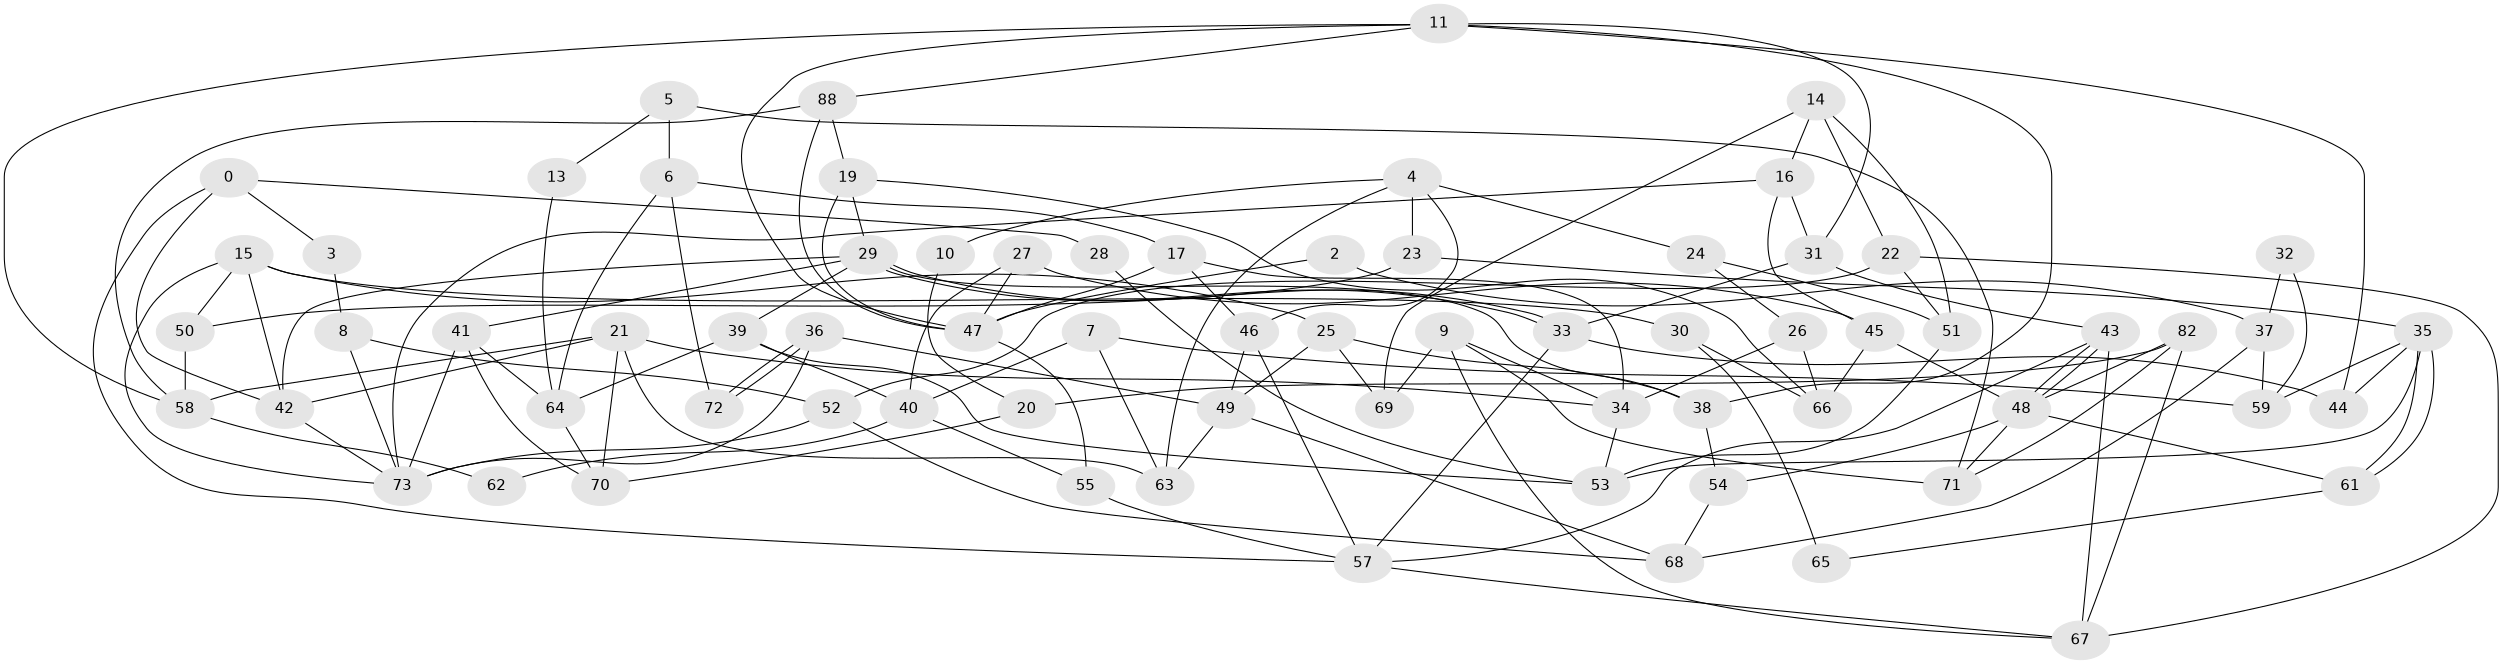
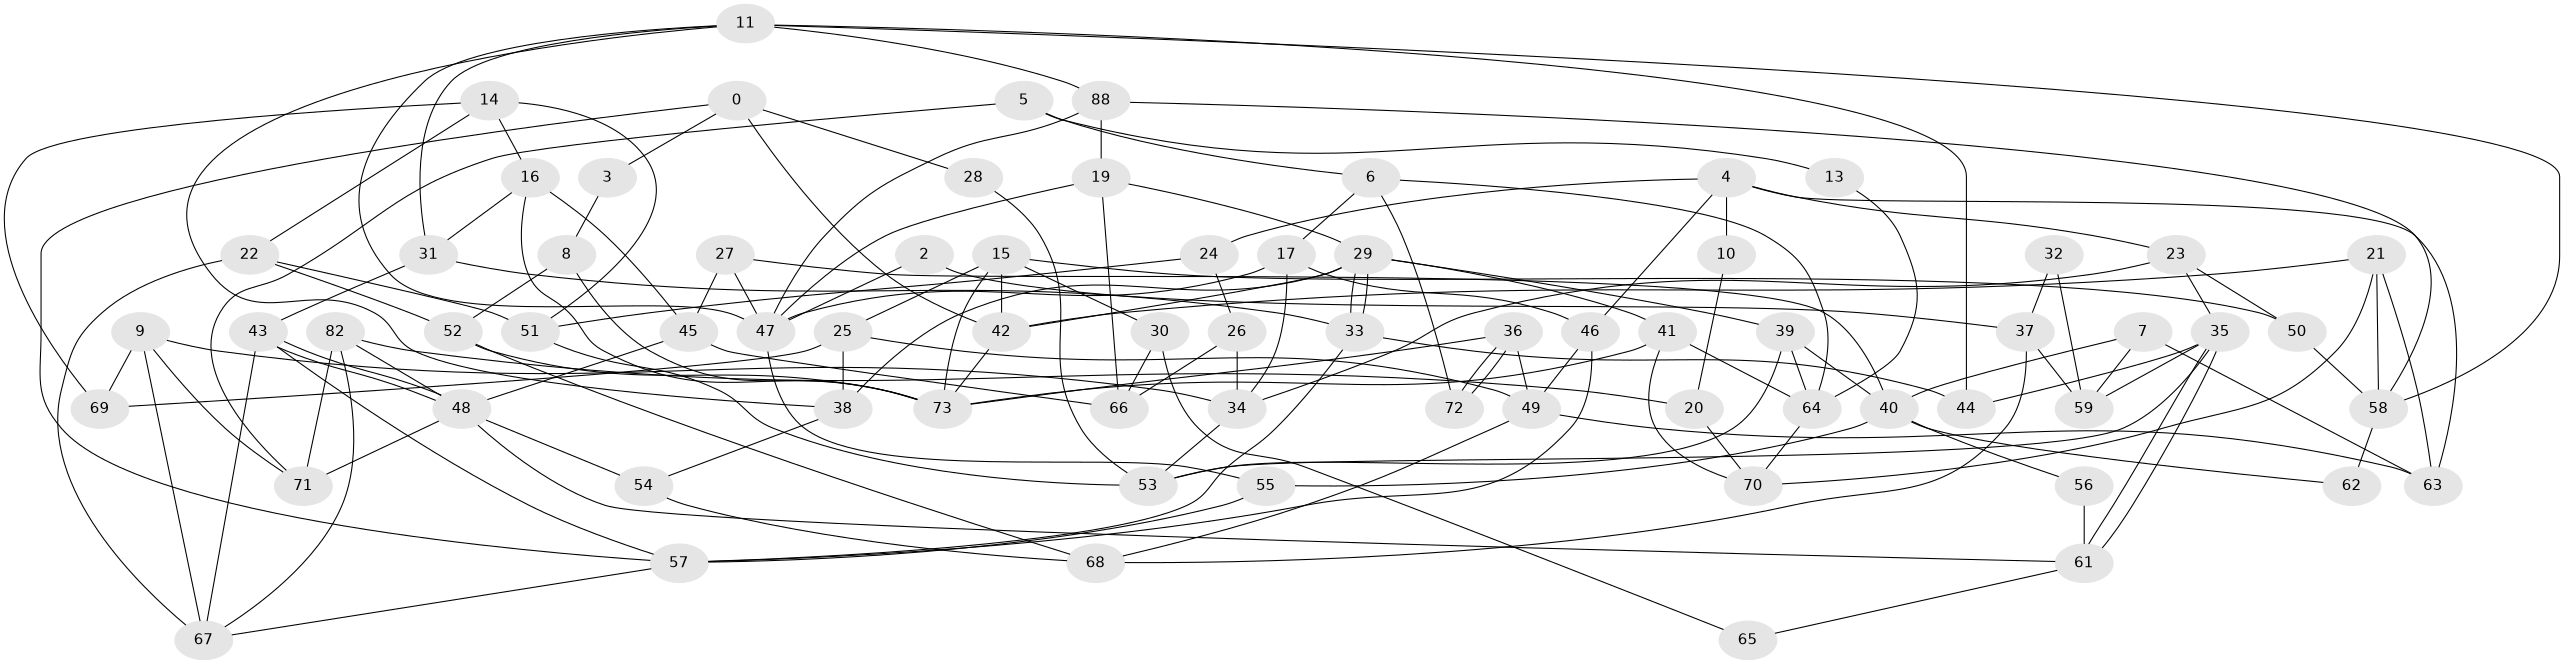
(1142, 379) -> (1539, 299)
none -> (2084, 486)
